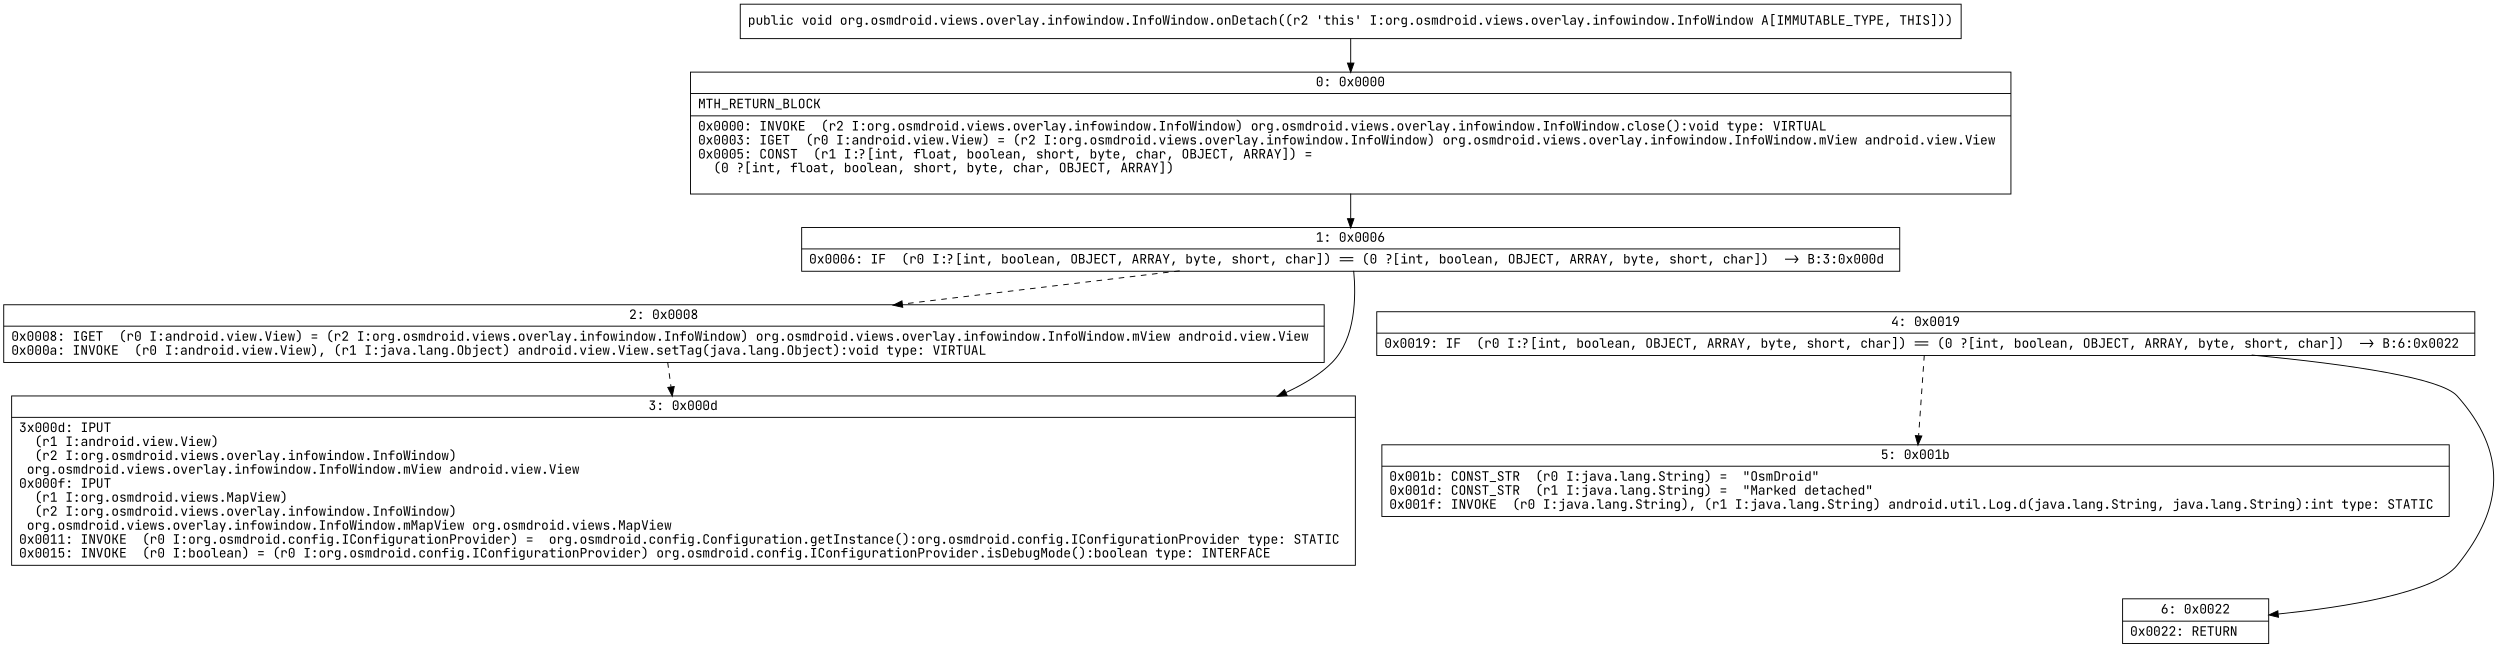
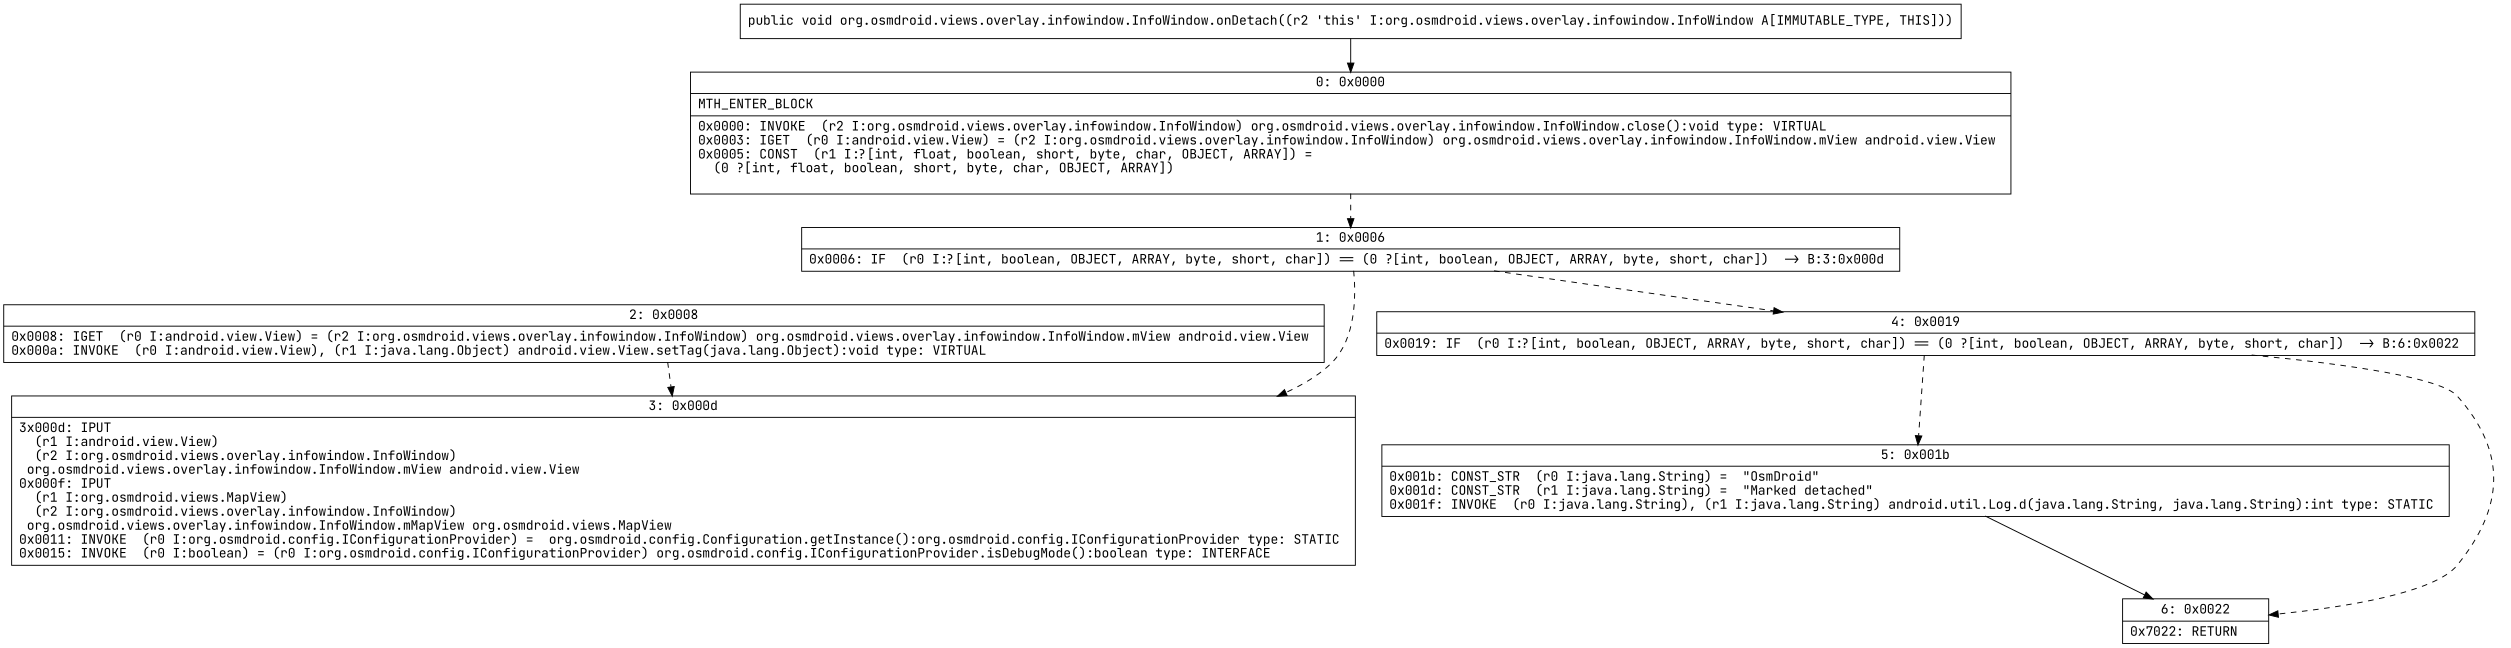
(760, 104) -> (756, 104)
(1351, 206) -> (1351, 206)
(1041, 287) -> (1634, 291)
(1344, 345) -> (1344, 345)
(2493, 469) -> (2493, 469)
none -> (2065, 555)
(2196, 632) -> (2196, 632)
